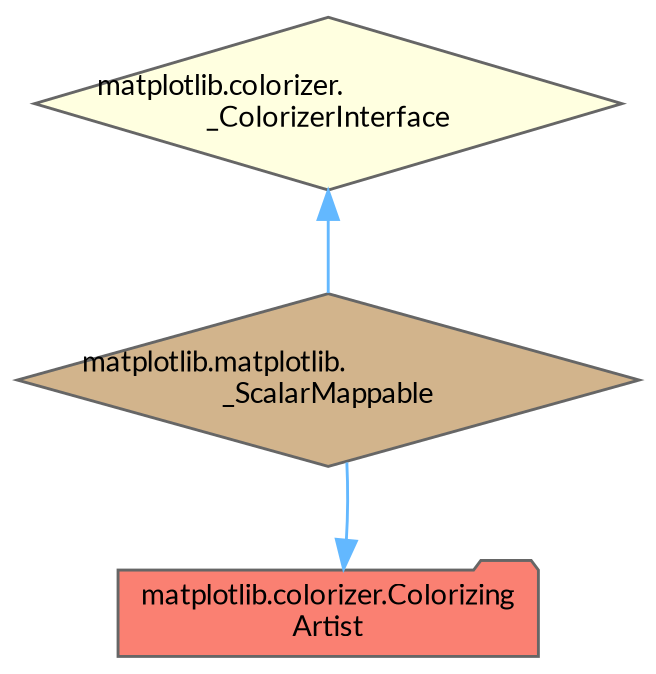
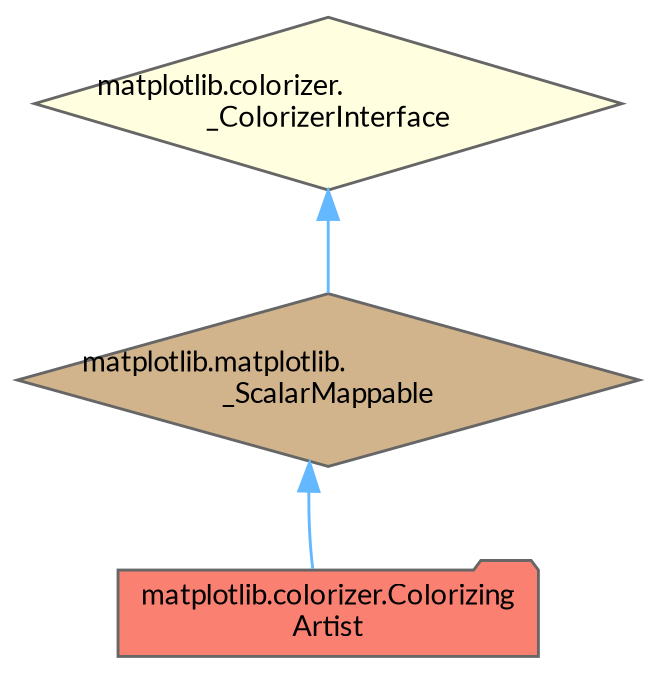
(348, 501) -> (310, 530)
